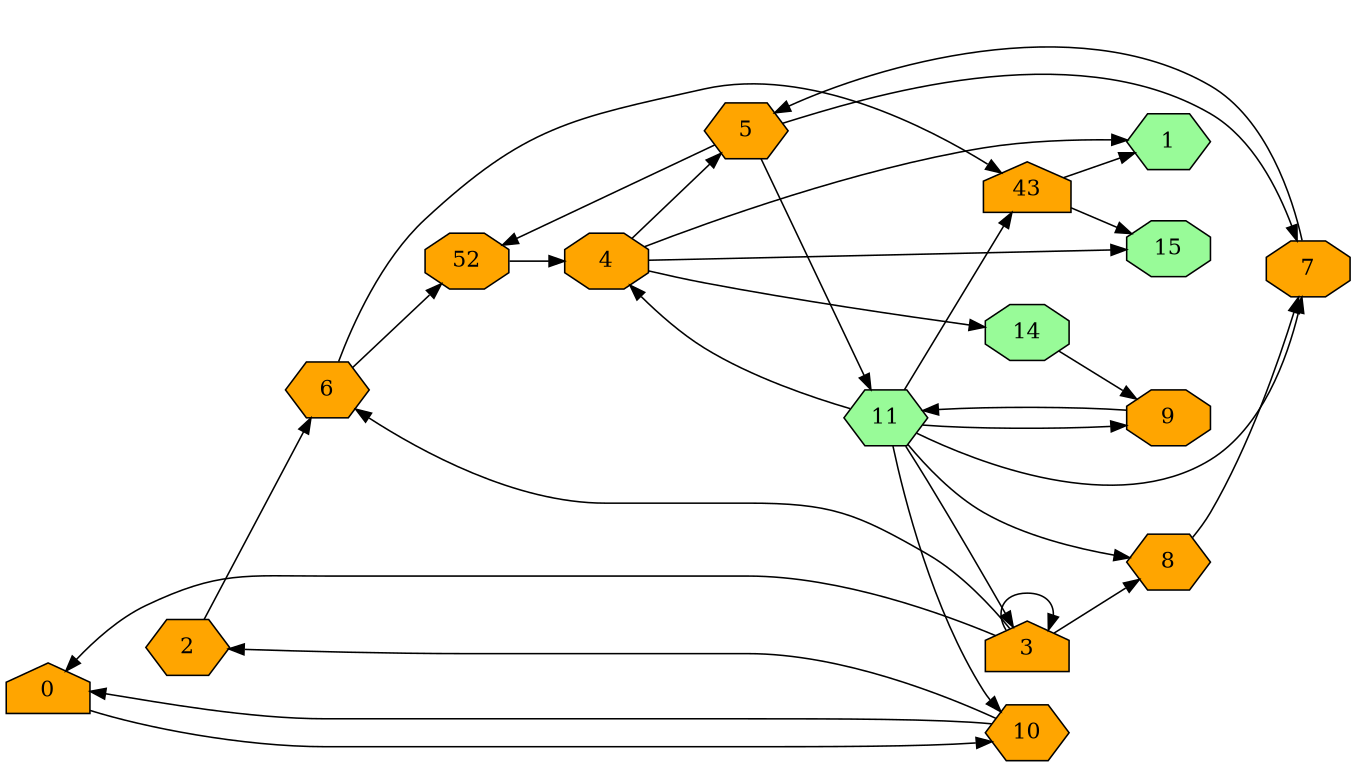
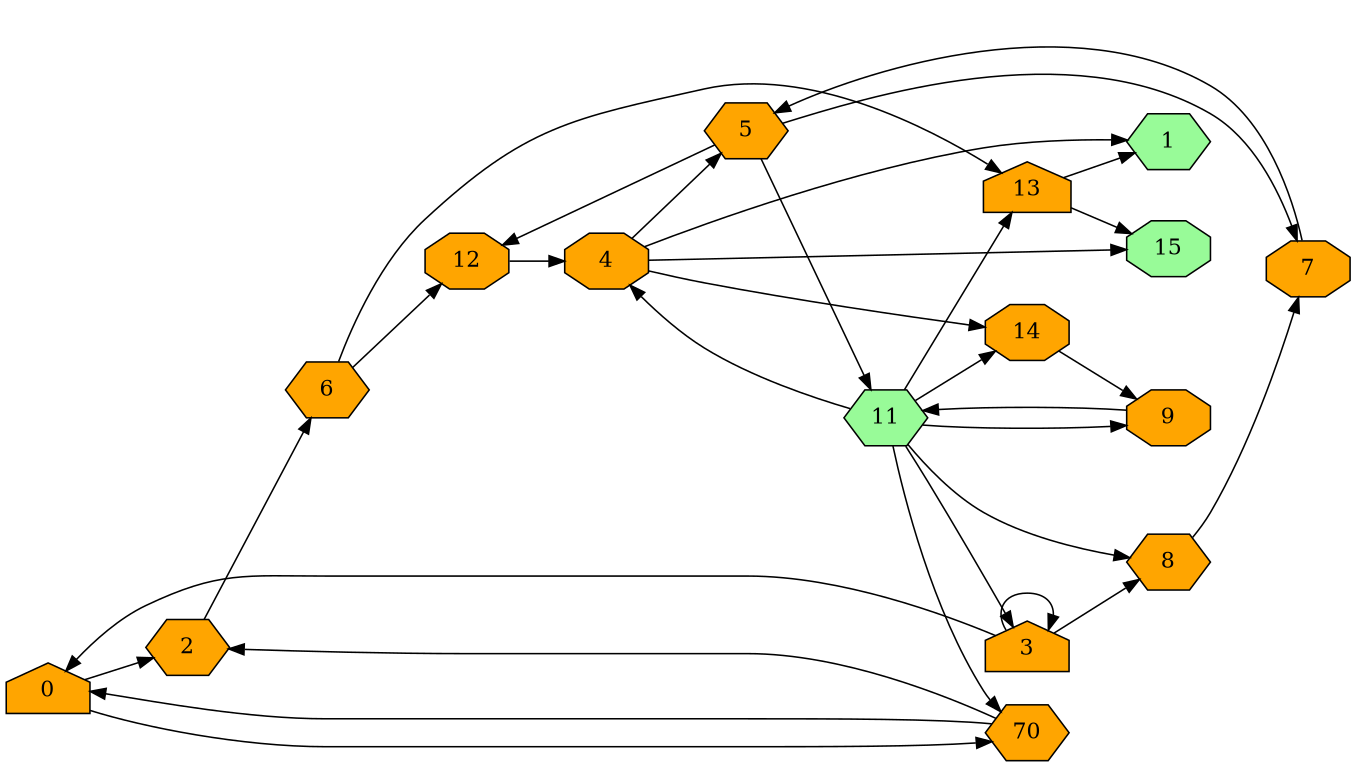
(1027, 190) -> (1027, 190)
(467, 261) -> (467, 261)
(1027, 332) -> (1027, 332)
(1149, 481) -> (949, 380)
(700, 503) -> none
none -> (112, 671)
(1027, 733) -> (1027, 733)
